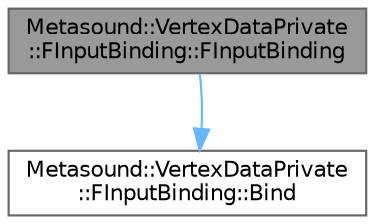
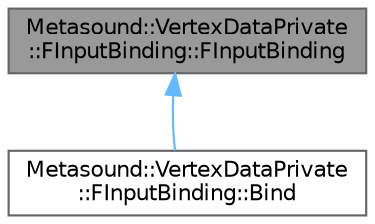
(202, 101) -> (173, 123)
